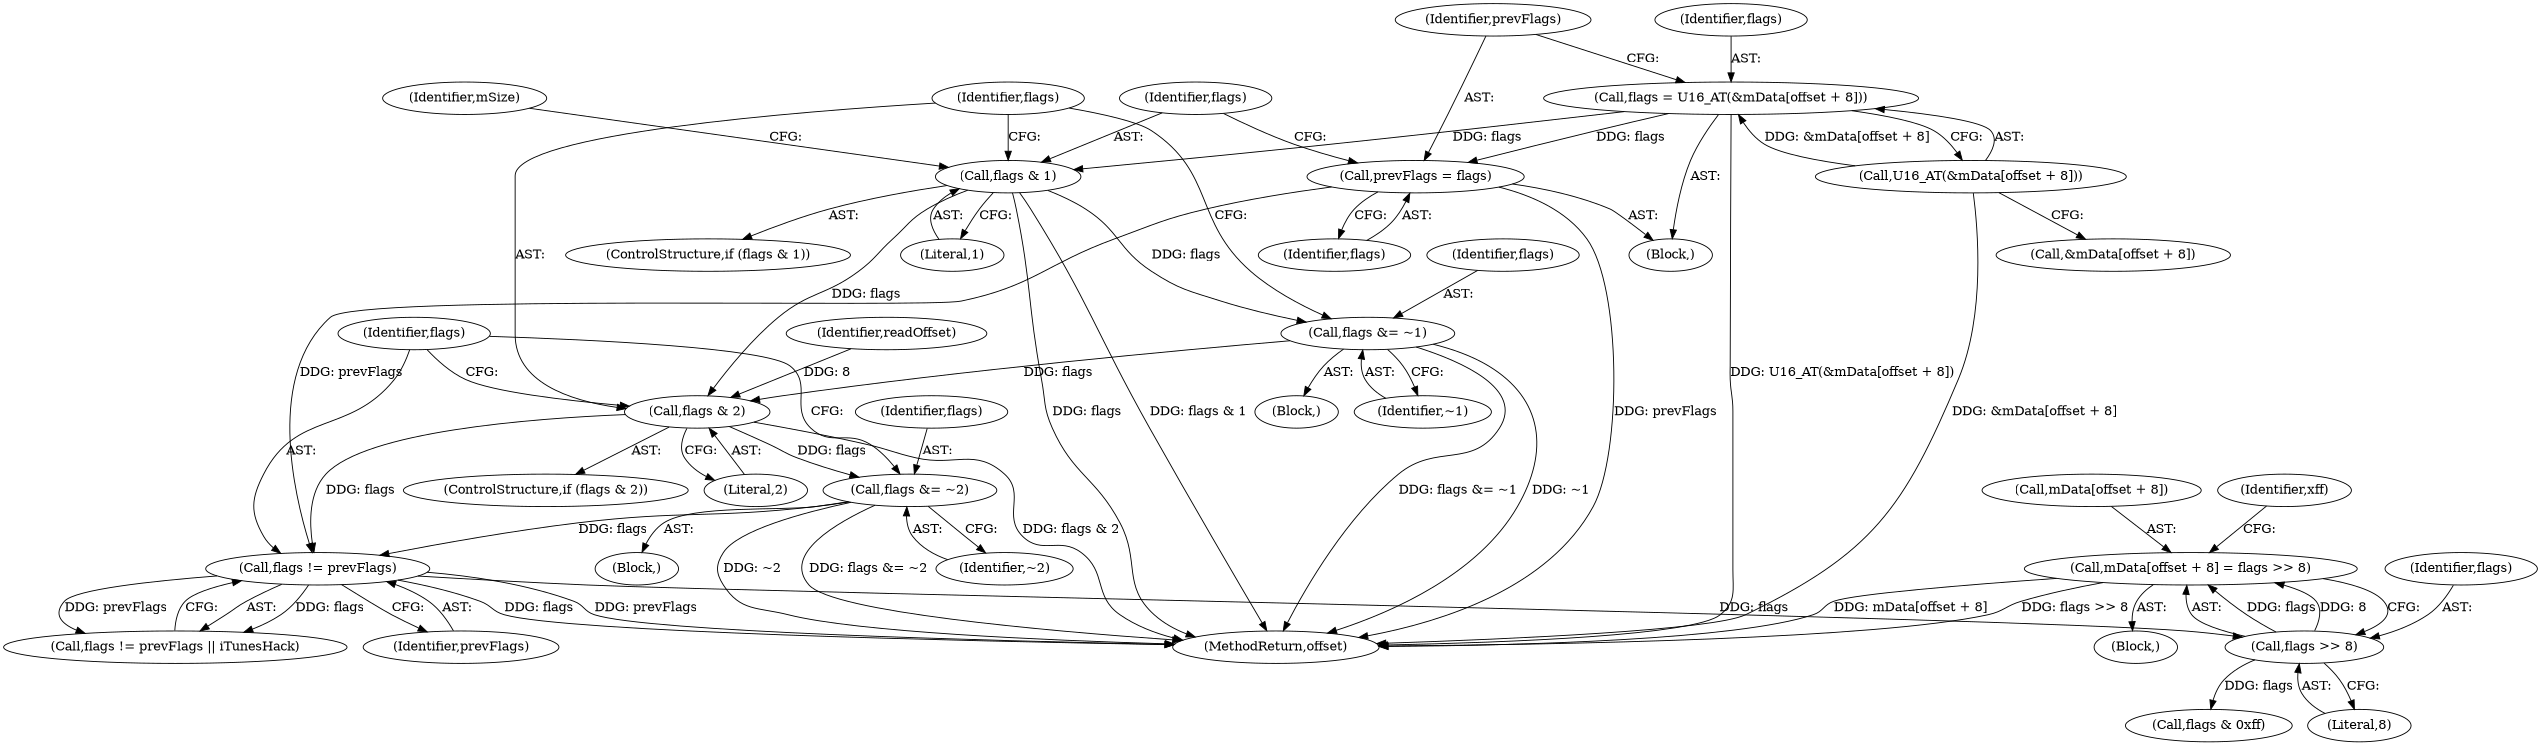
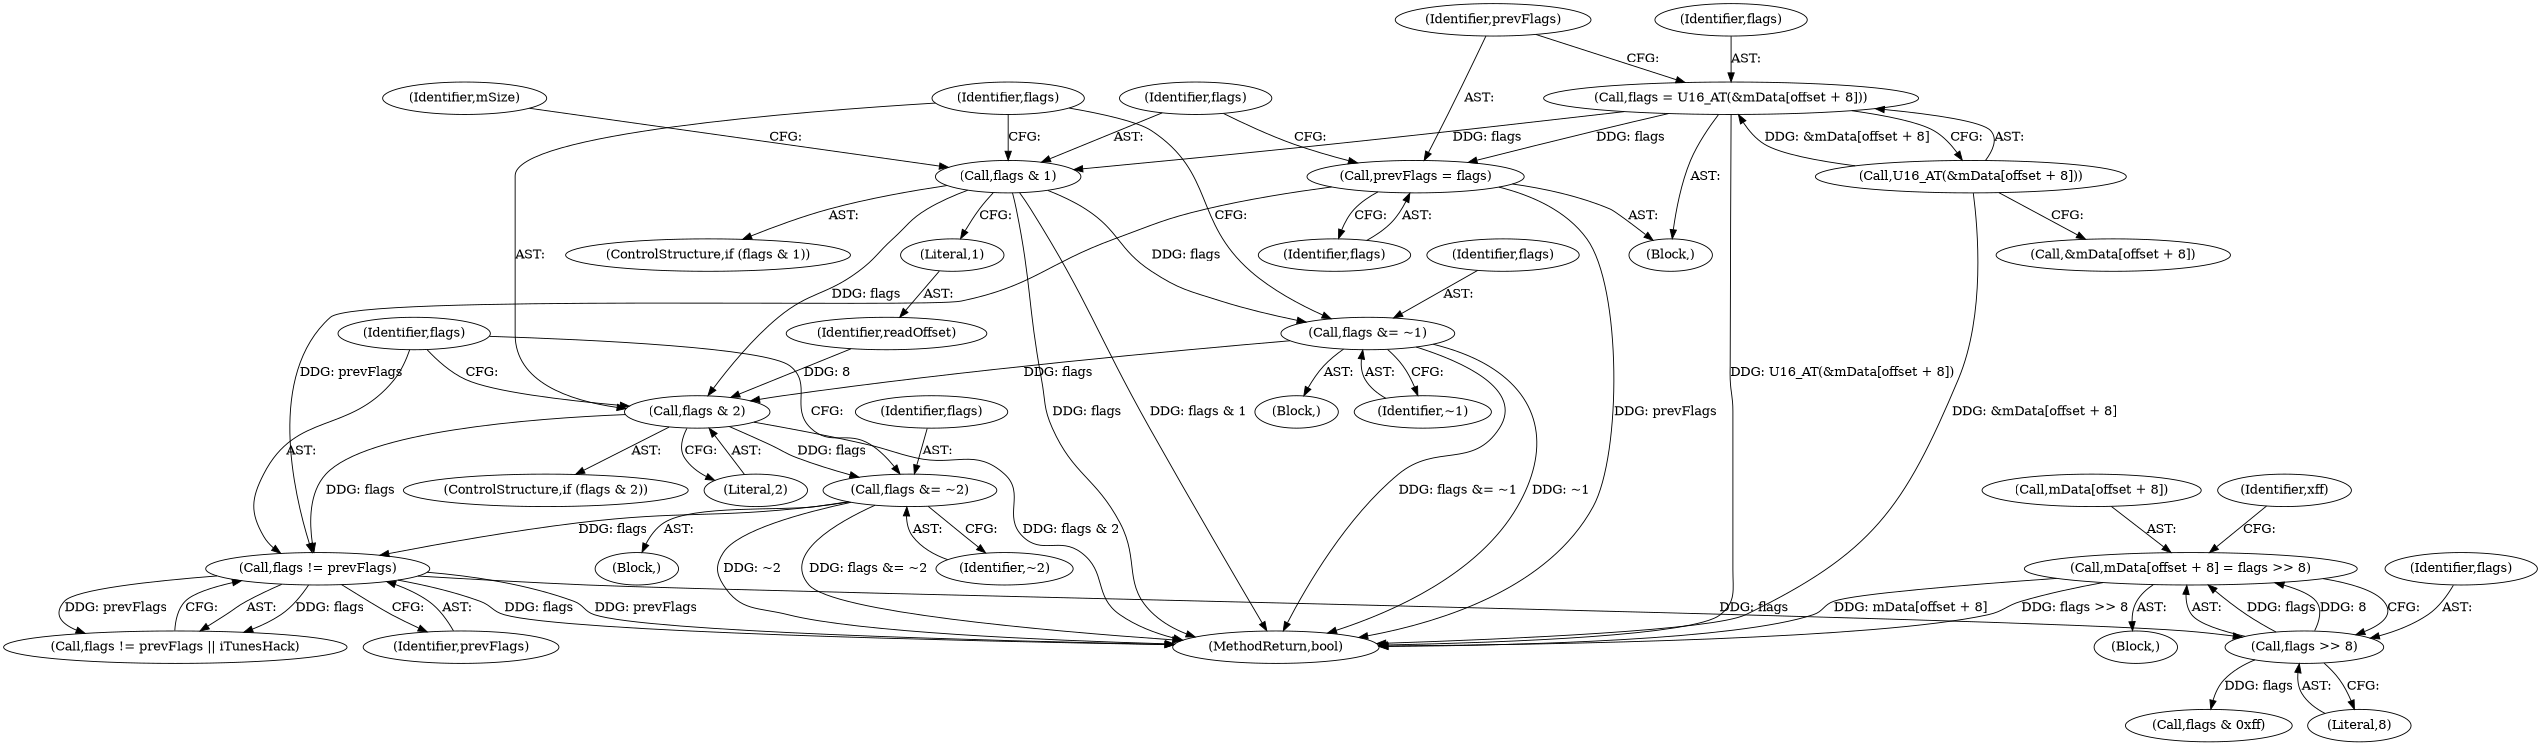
(932, 213) -> (923, 291)
(1276, 647) -> (1276, 647)
